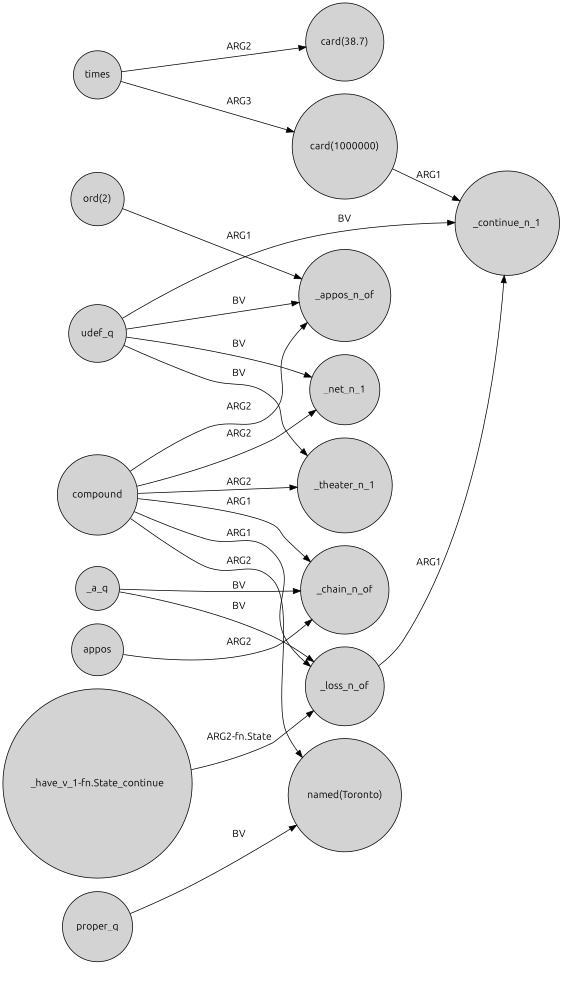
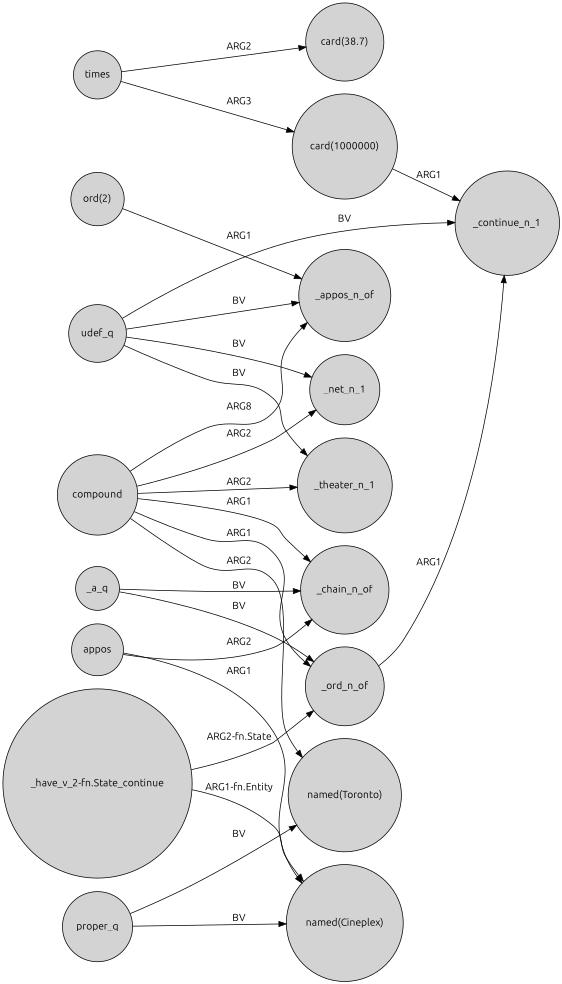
(239, 407) -> (239, 407)
(345, 686) -> (345, 686)
(98, 783) -> (98, 784)
none -> (345, 923)
